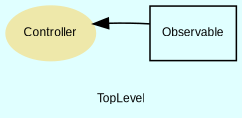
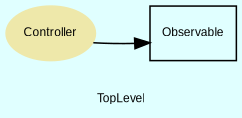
(129, 23) -> (114, 44)
